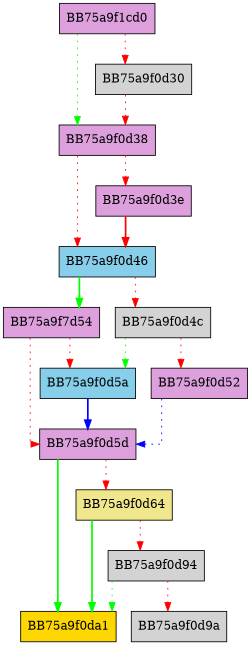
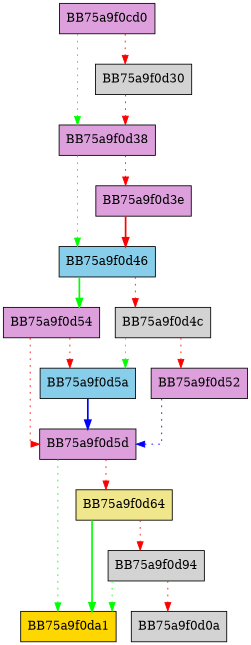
(107, 19) -> (107, 19)
(77, 197) -> (77, 197)
(52, 323) -> (52, 323)
(58, 531) -> (58, 531)
(179, 627) -> (179, 627)
